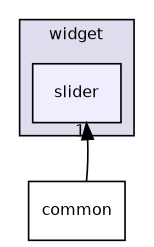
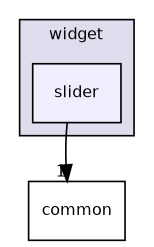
(88, 160) -> (66, 146)
